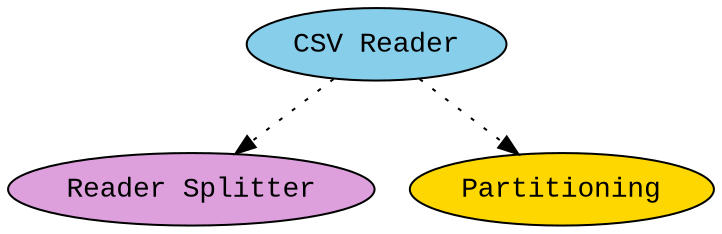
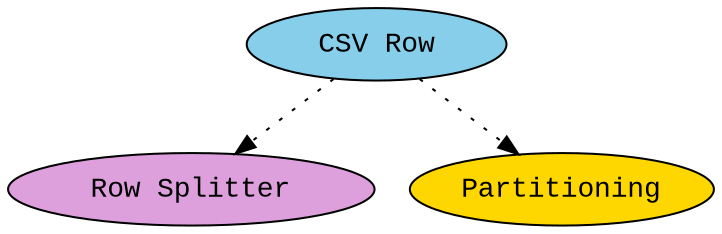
(377, 44) -> (377, 44)
(191, 189) -> (191, 189)
